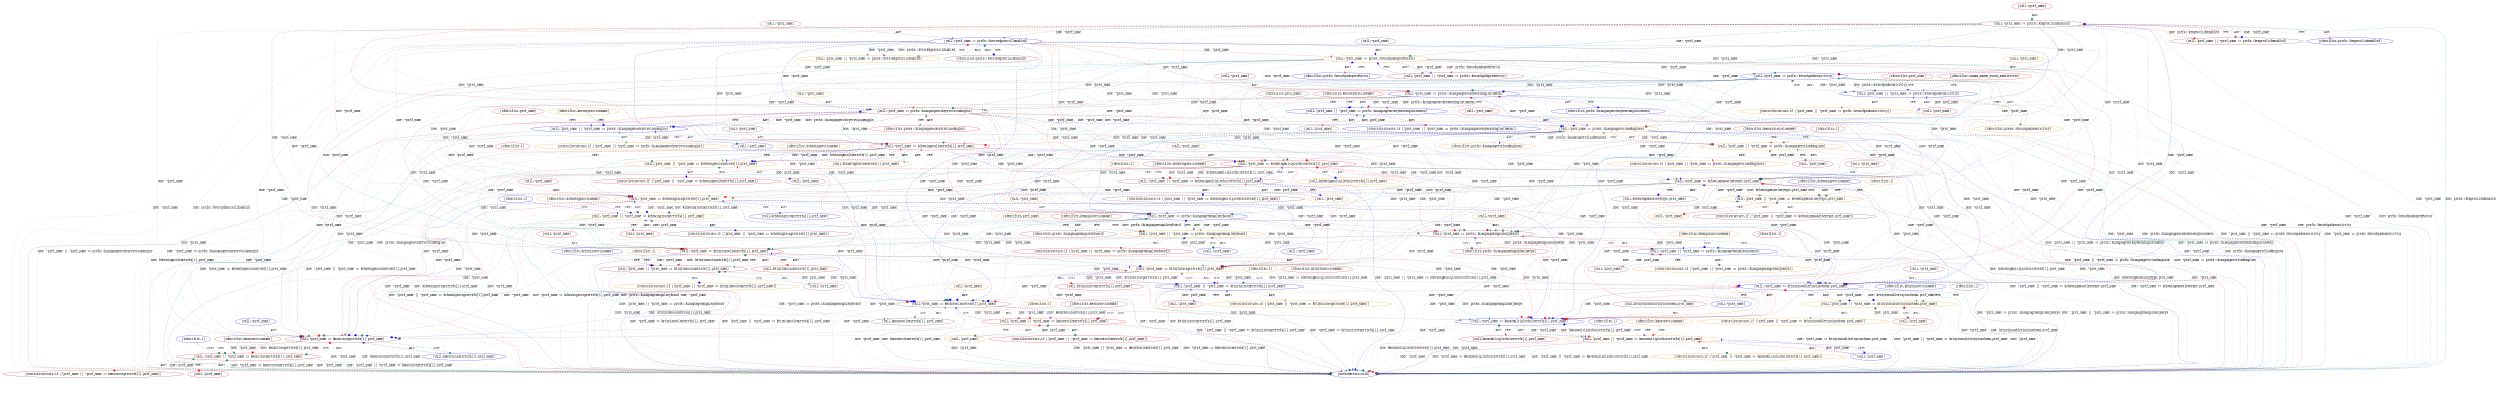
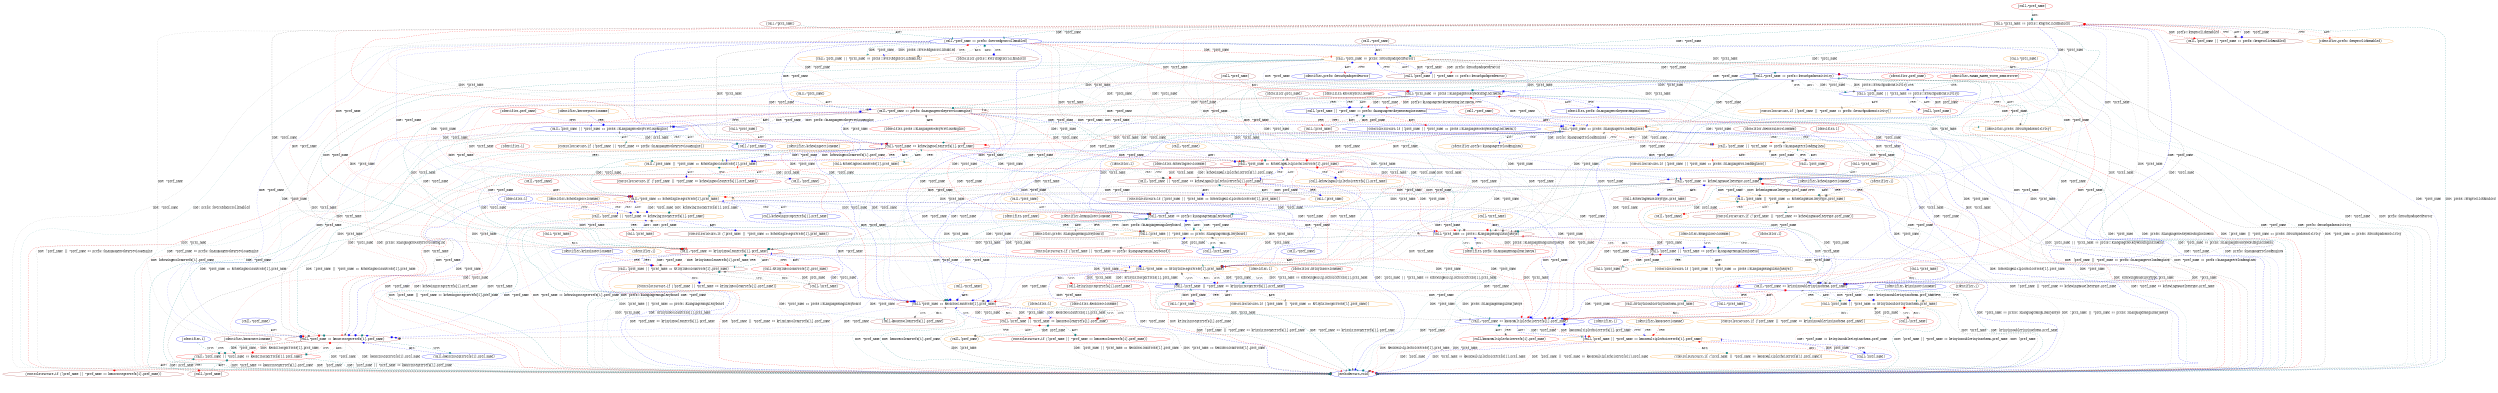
(2213, 26) -> (2213, 26)
(2350, 41) -> (2350, 41)
none -> (864, 86)
(918, 120) -> (1405, 123)
(1889, 130) -> (1894, 140)
(1014, 178) -> (1014, 178)
